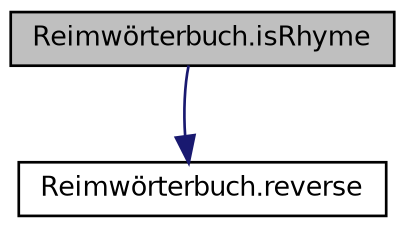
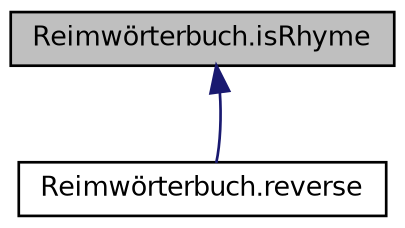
(185, 101) -> (220, 128)
